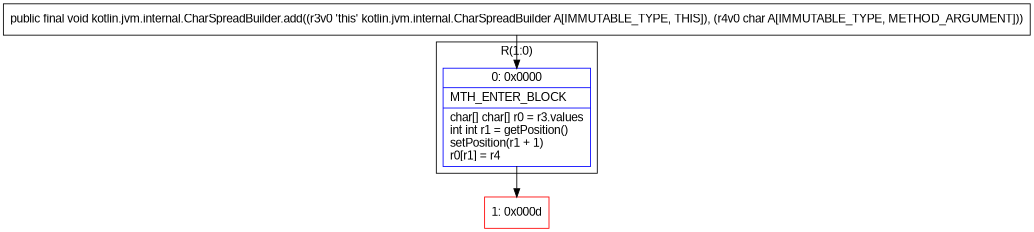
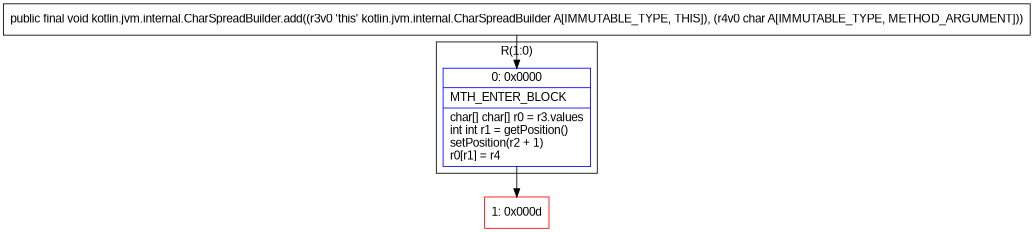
(497, 143) -> (497, 143)
